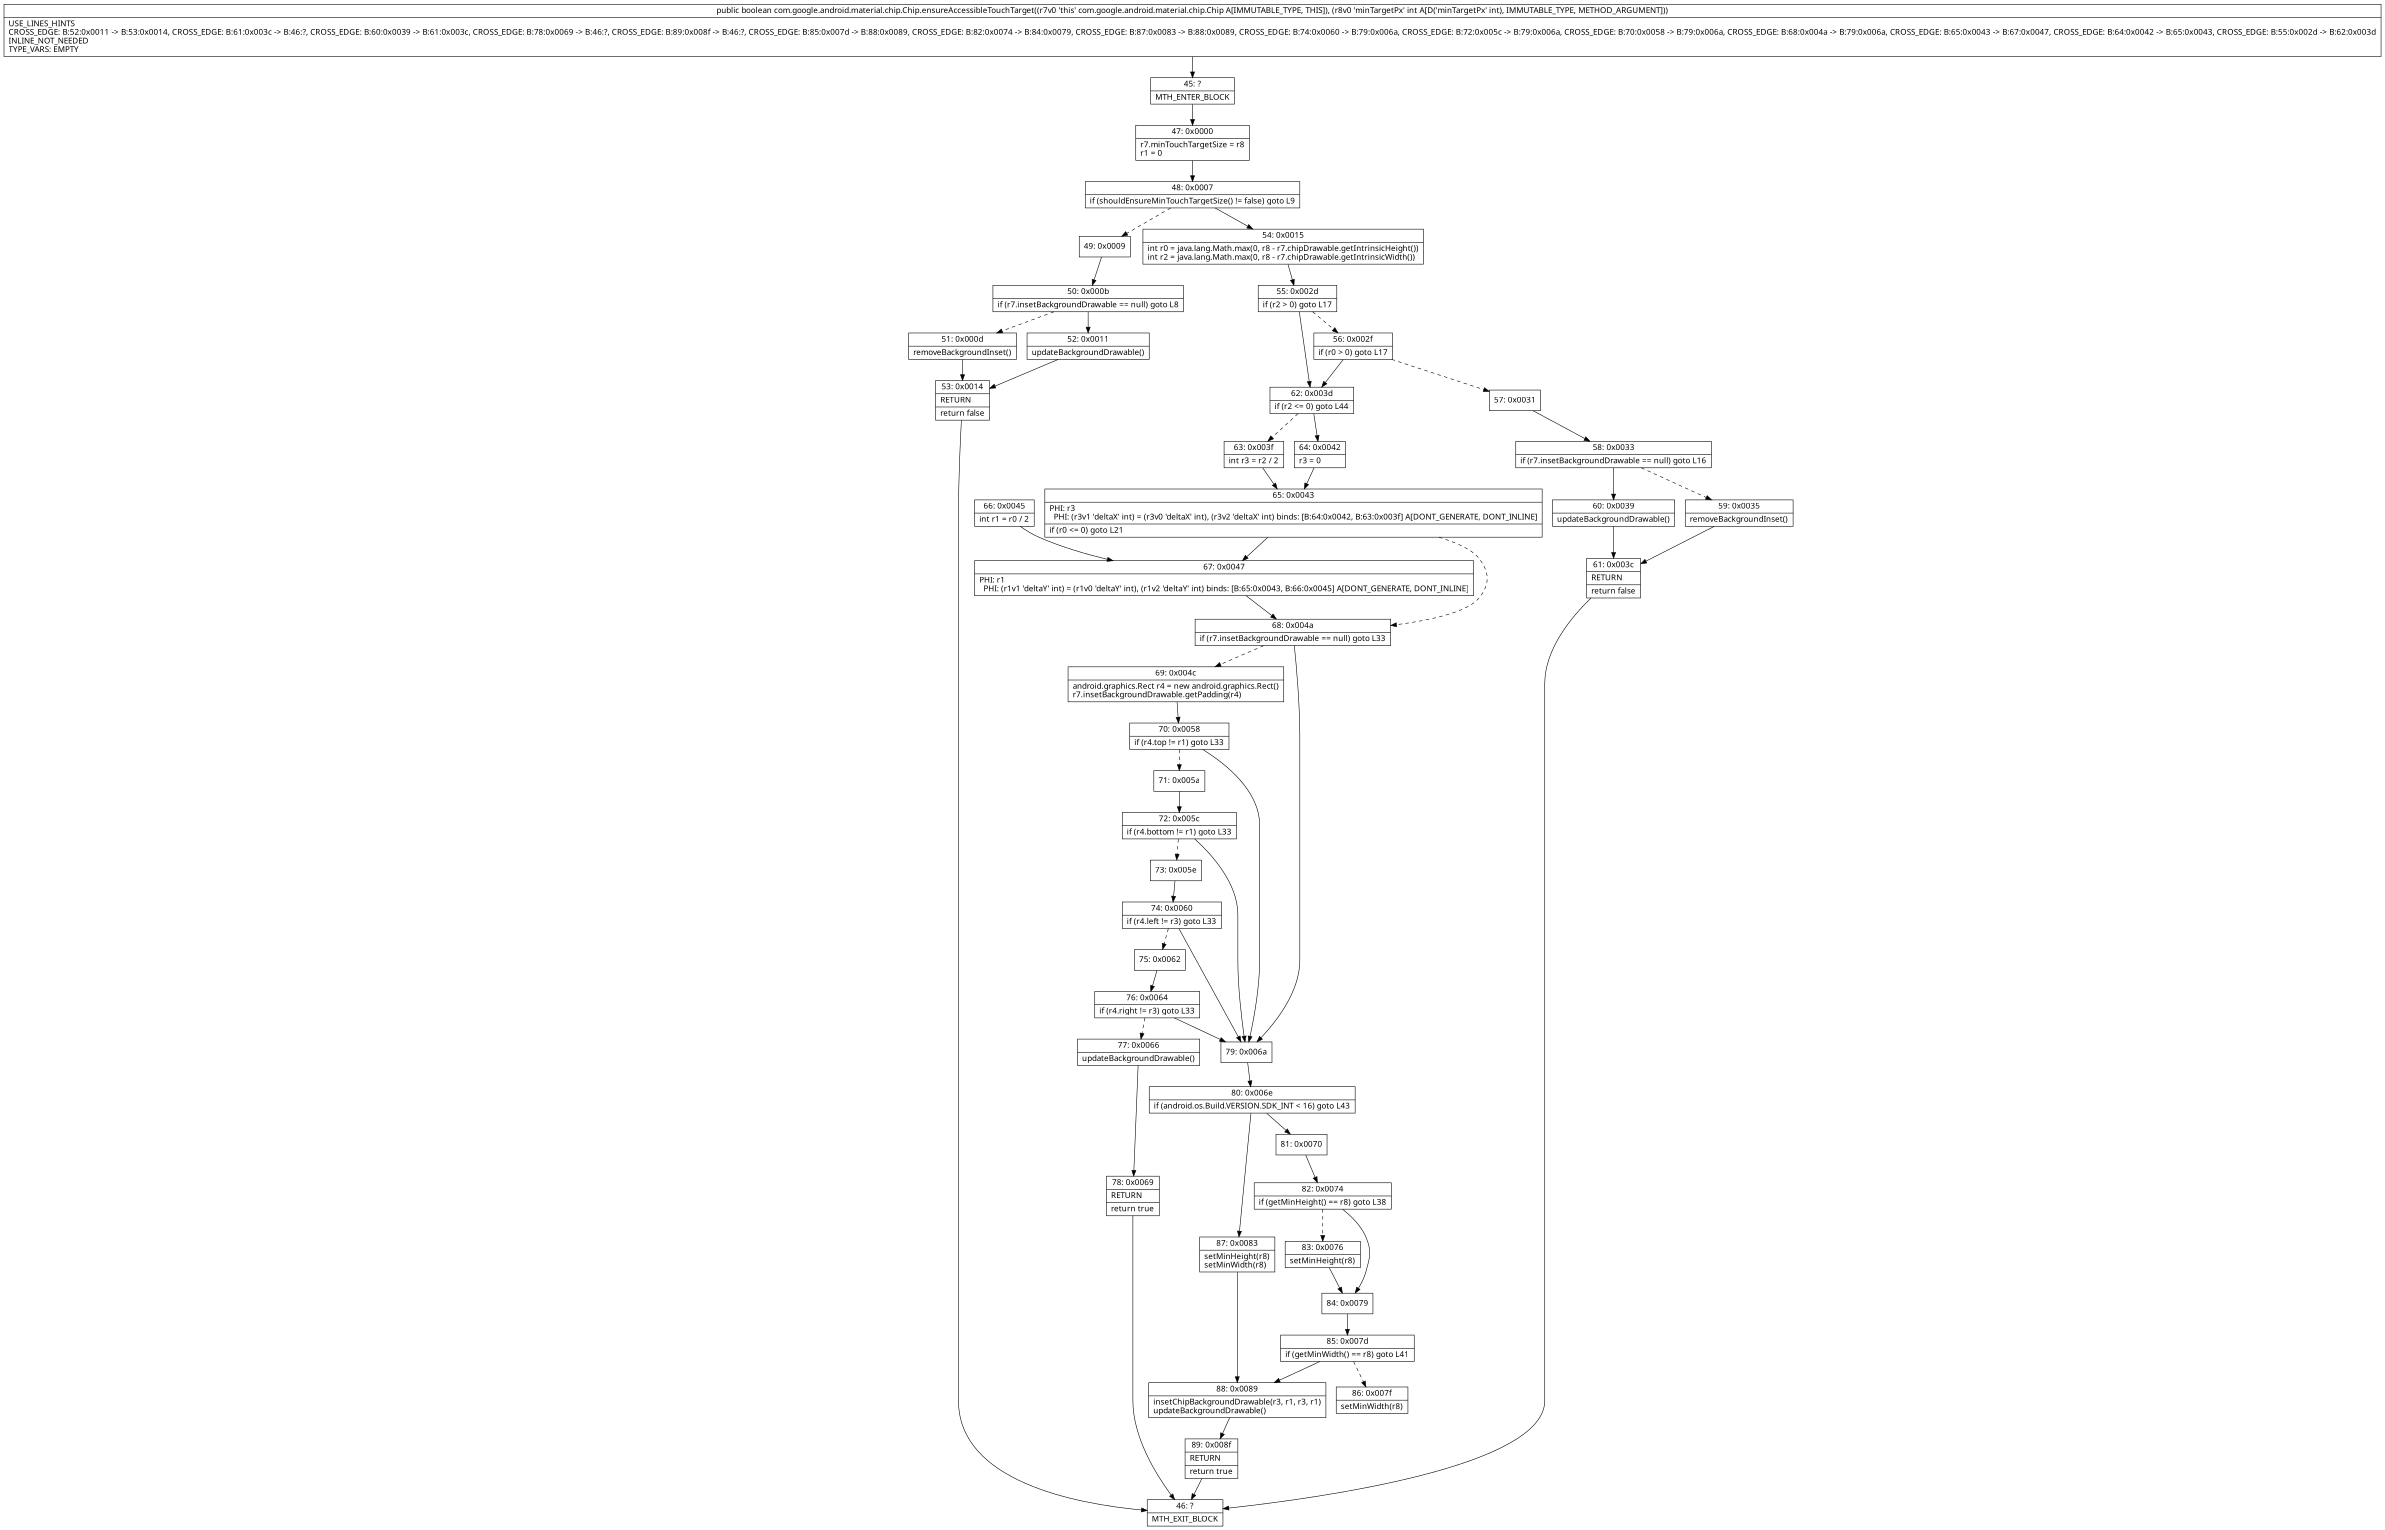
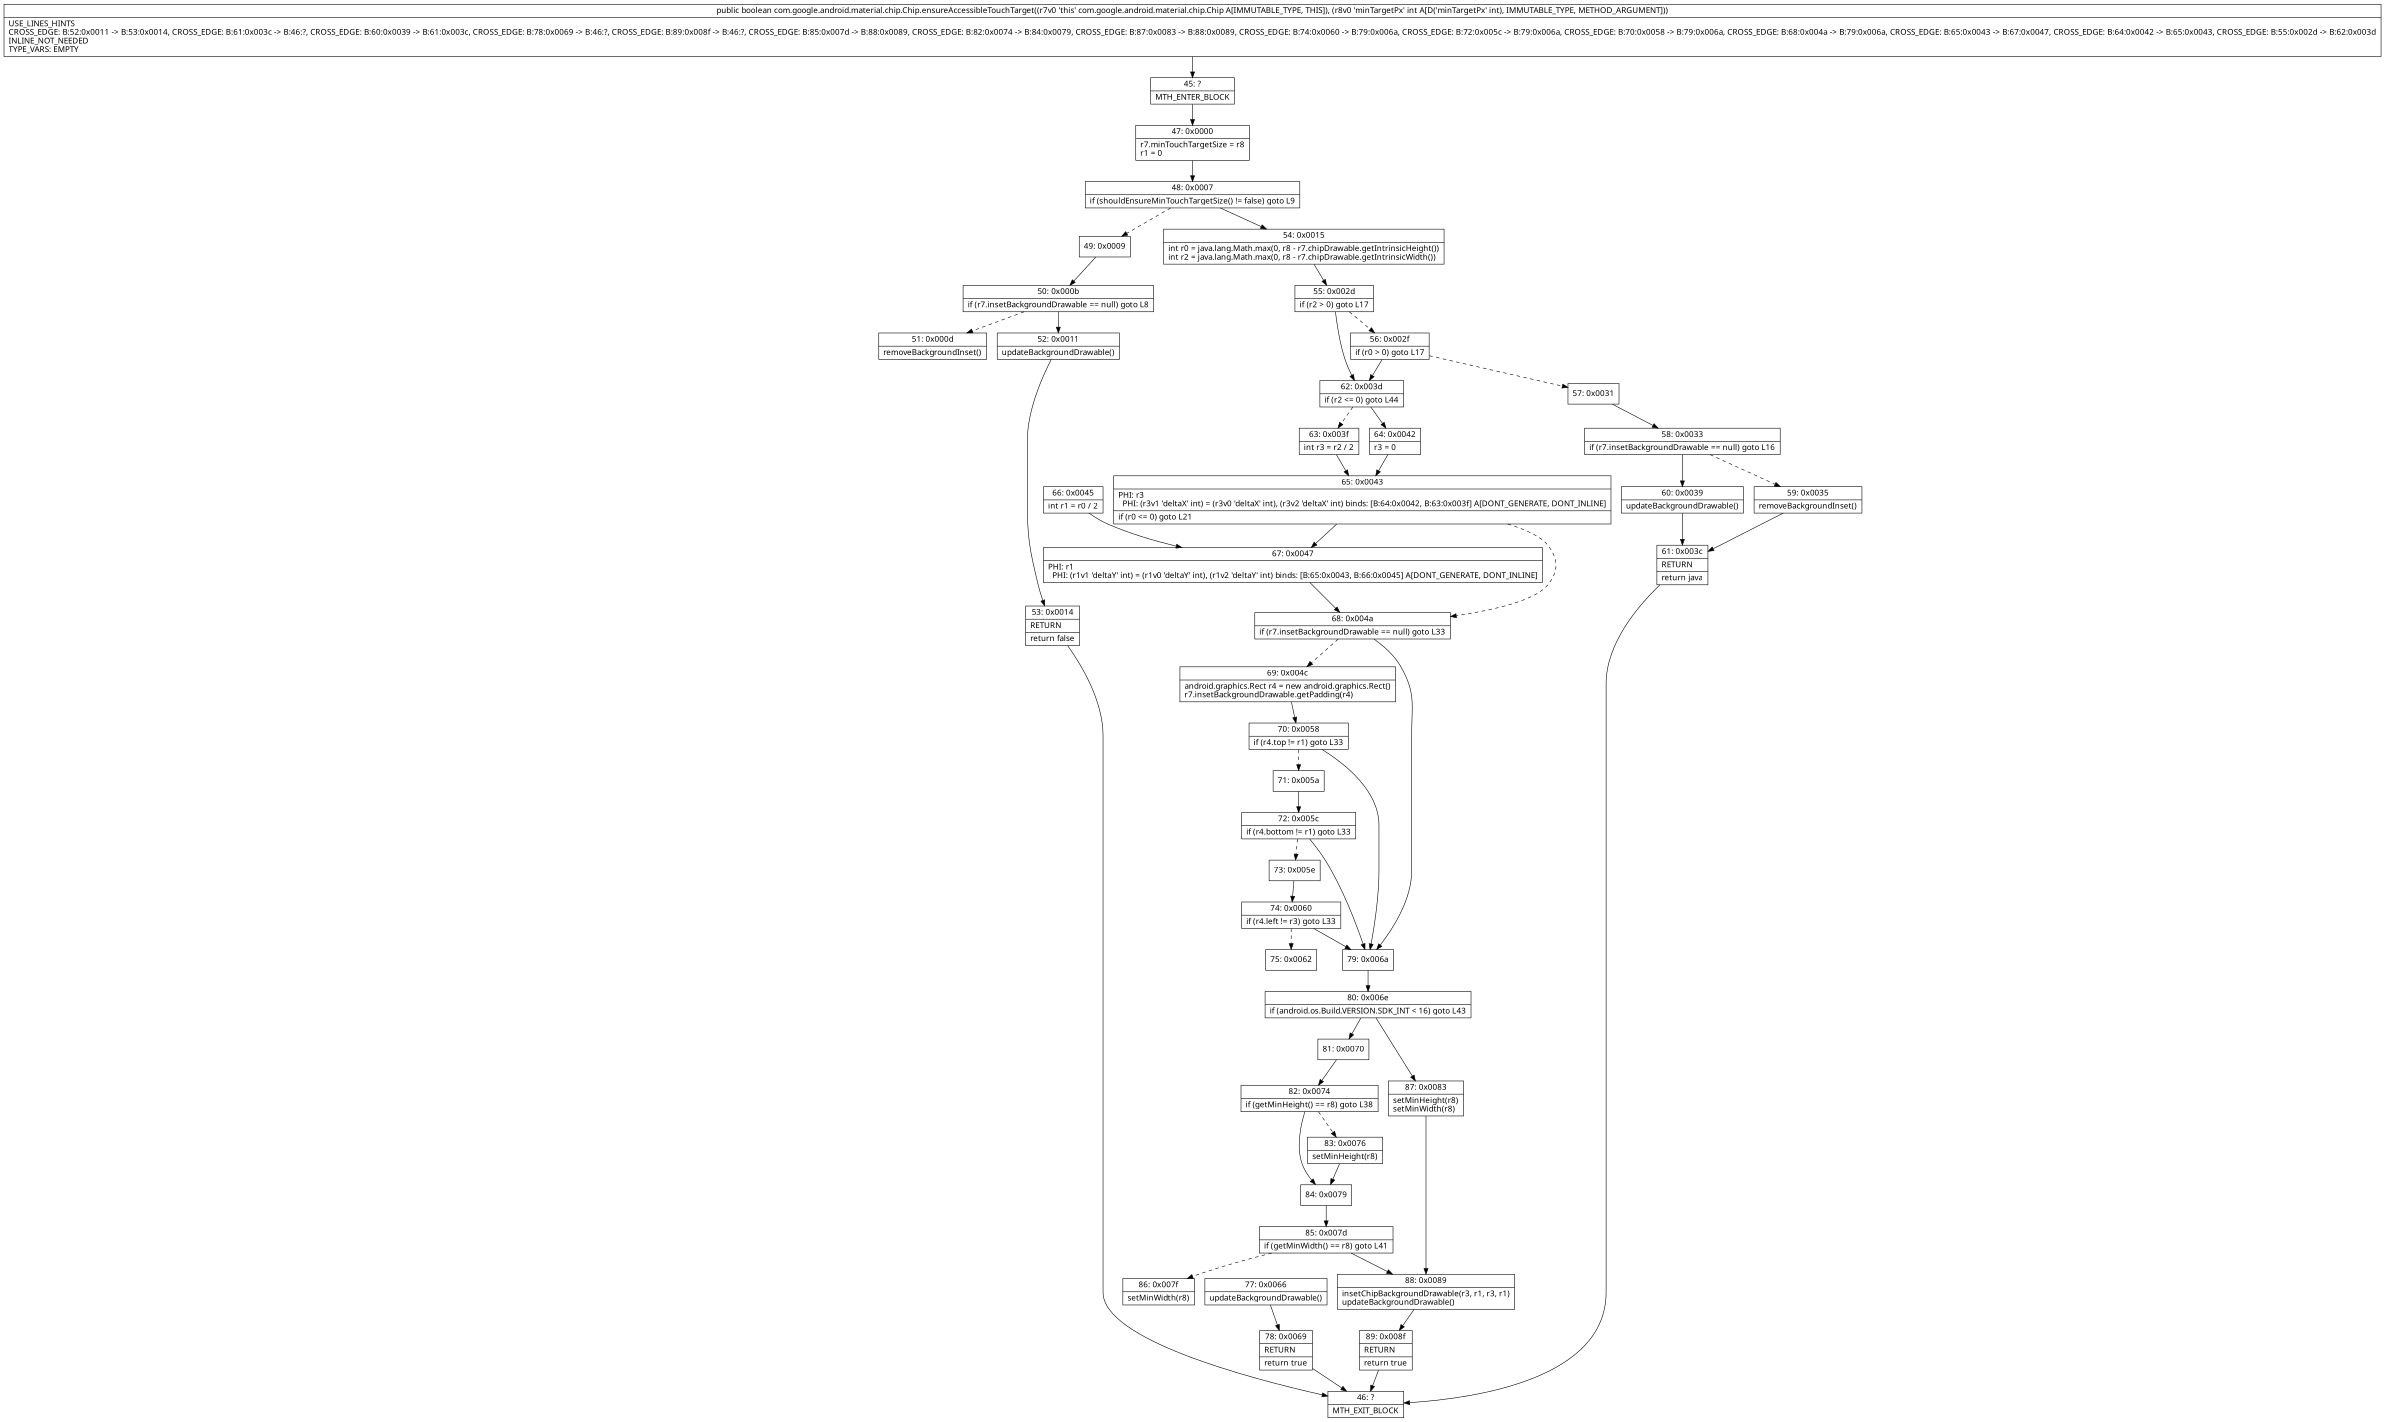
(963, 367) -> none
(1614, 591) -> (1682, 578)
(1147, 1005) -> none
